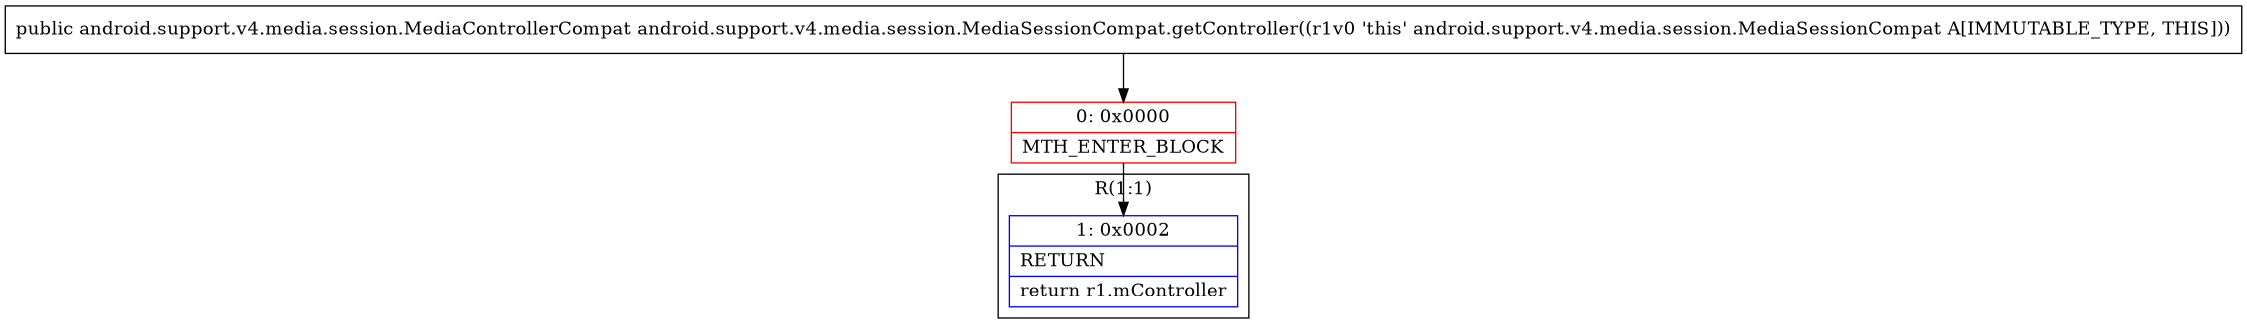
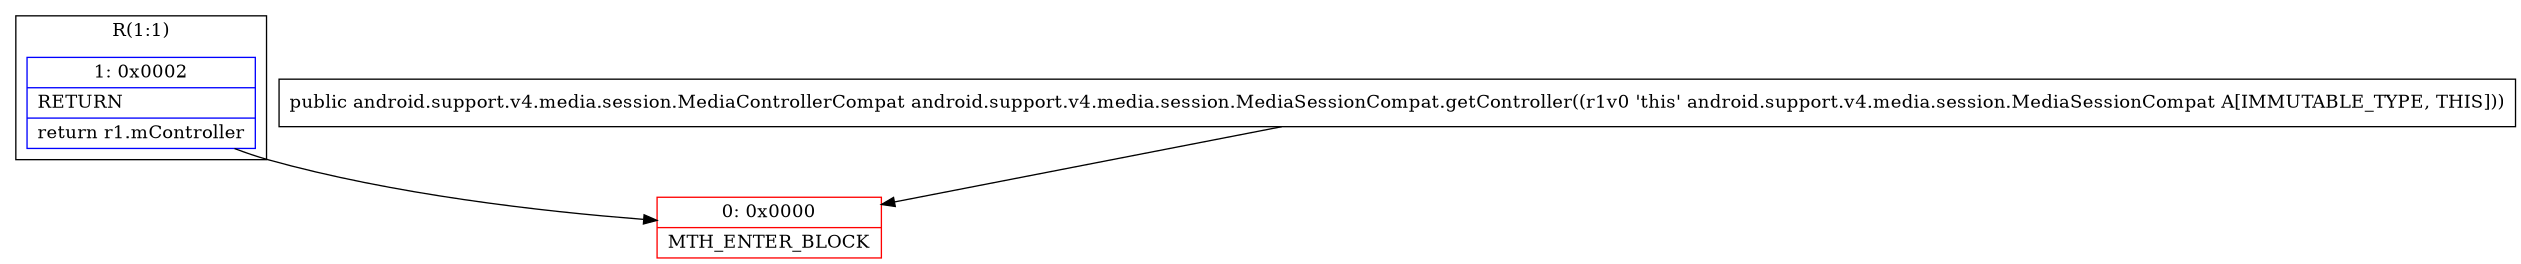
(1124, 183) -> (437, 195)
